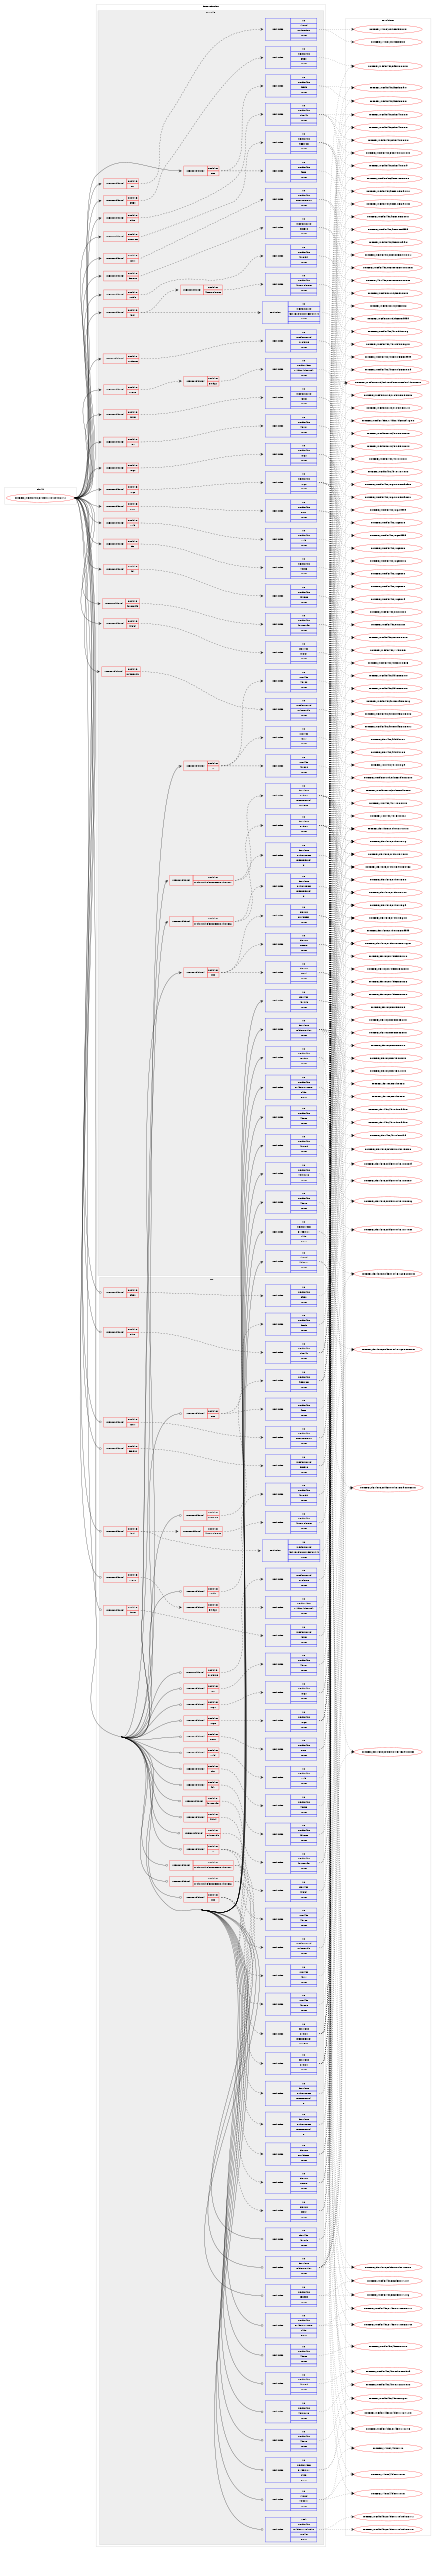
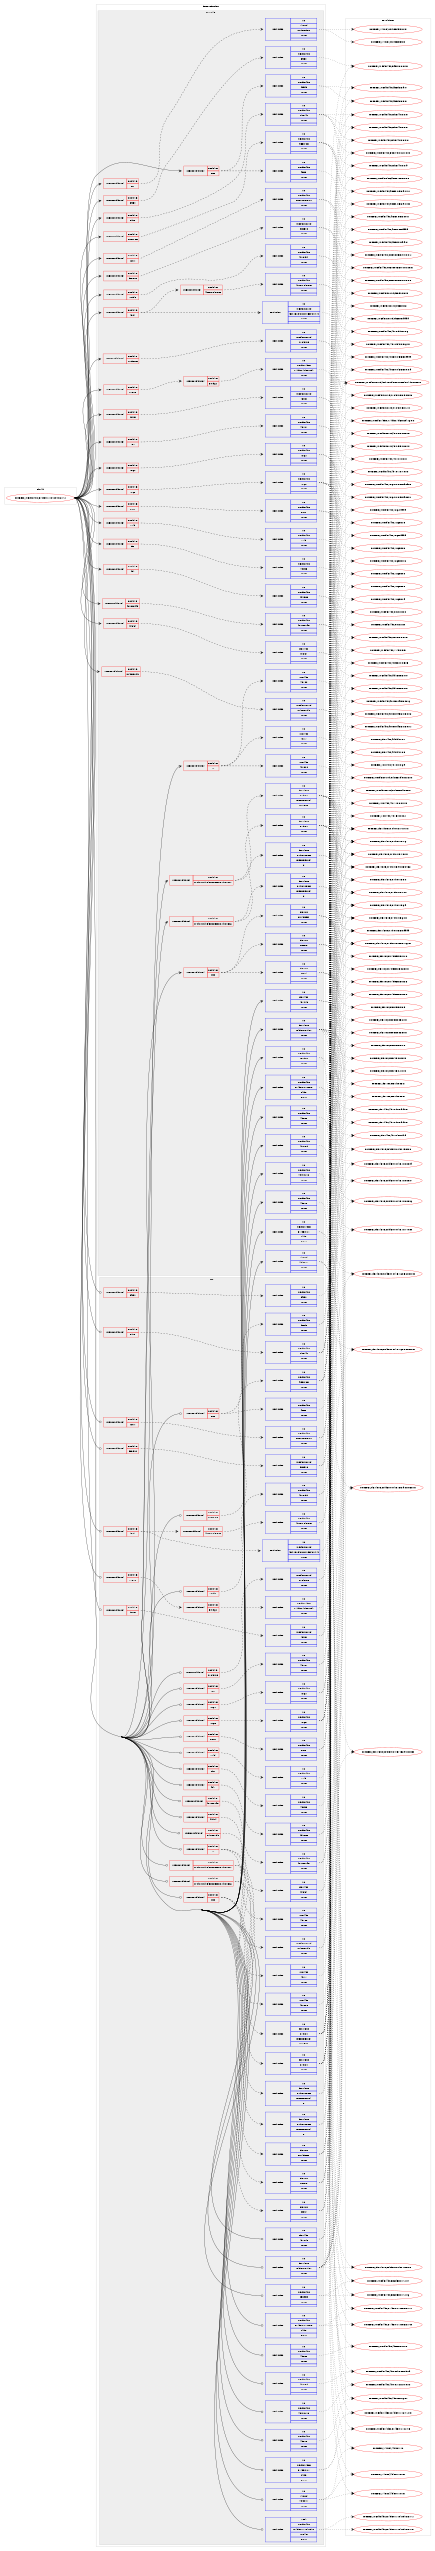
(388, 280) -> (388, 280)
